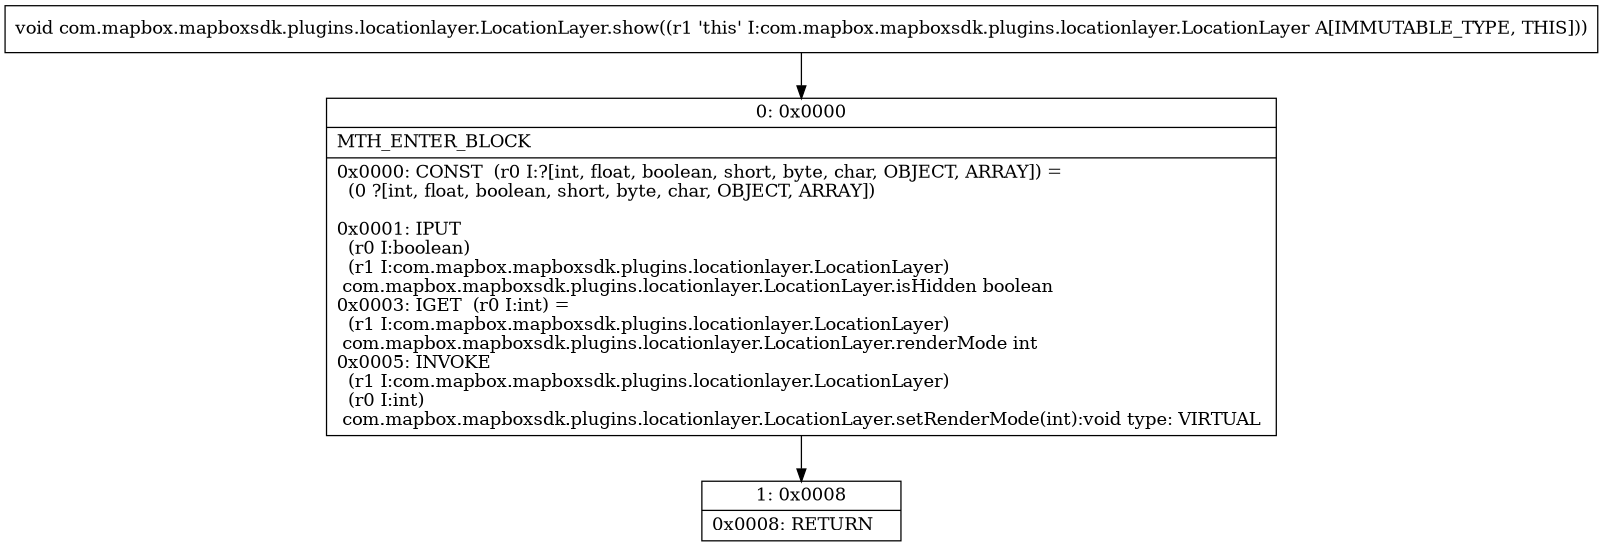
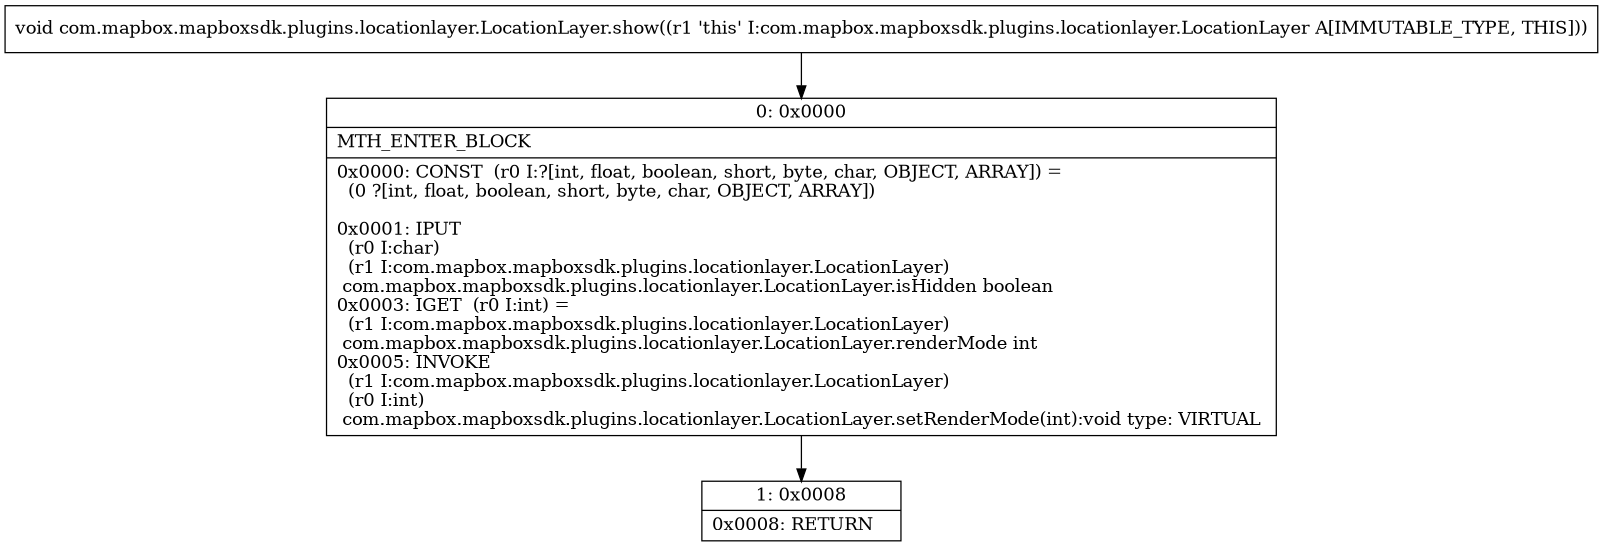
(404, 249) -> (389, 249)
